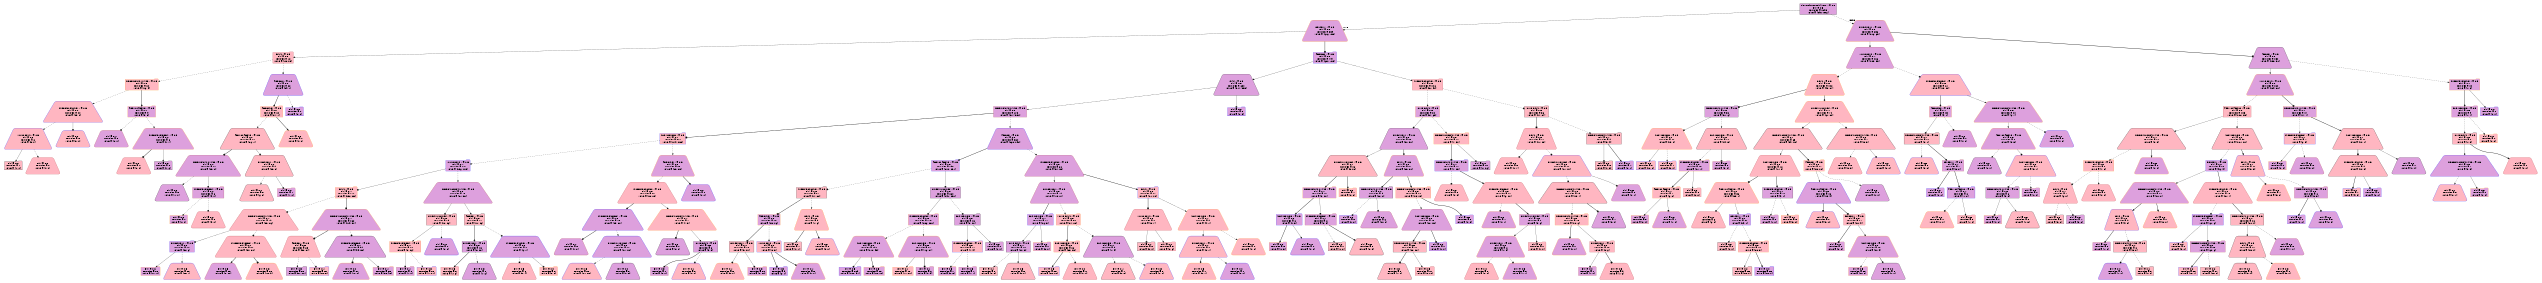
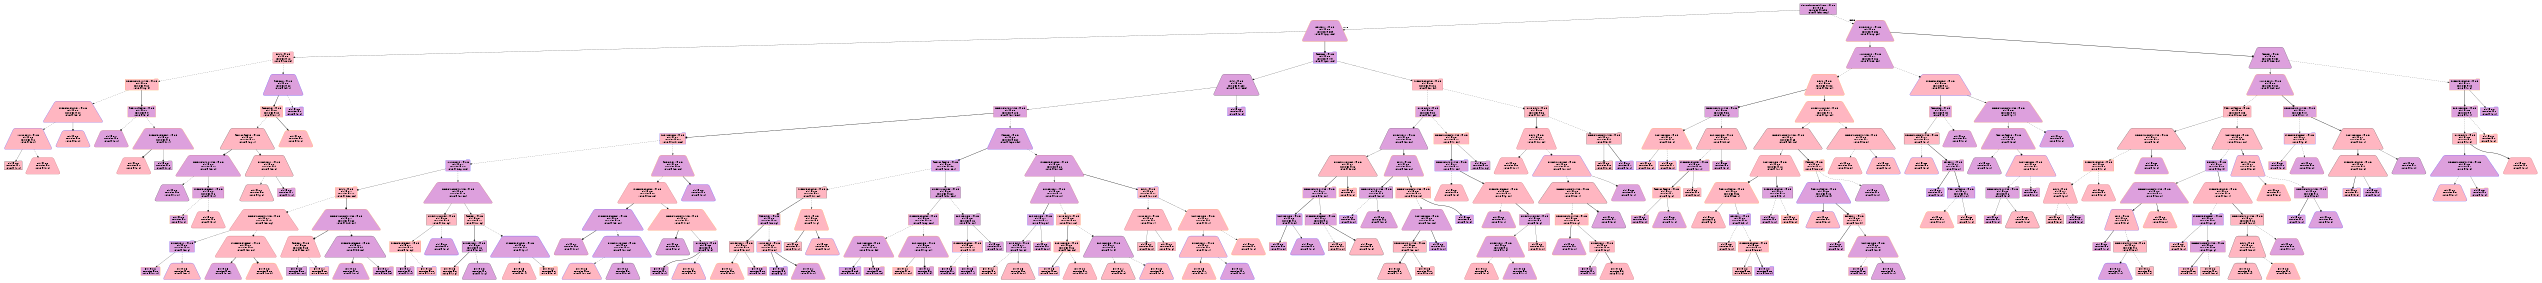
(1148, 203) -> (1148, 203)
